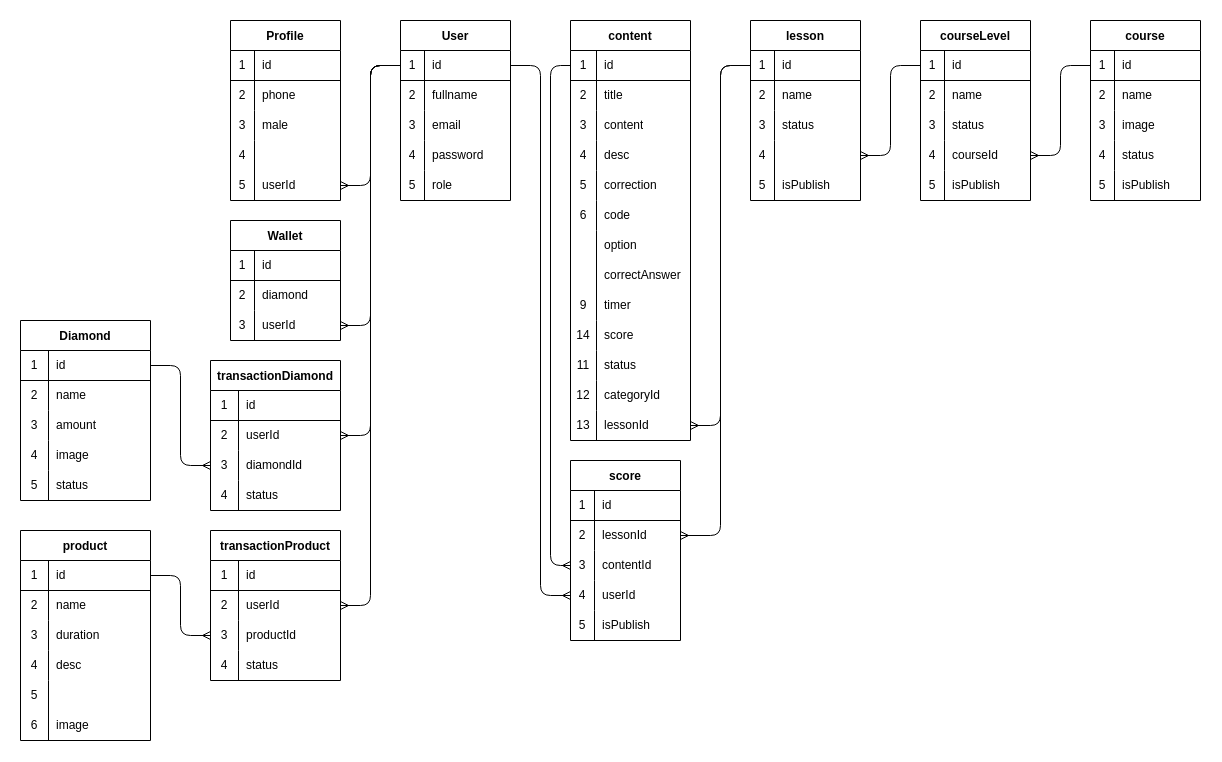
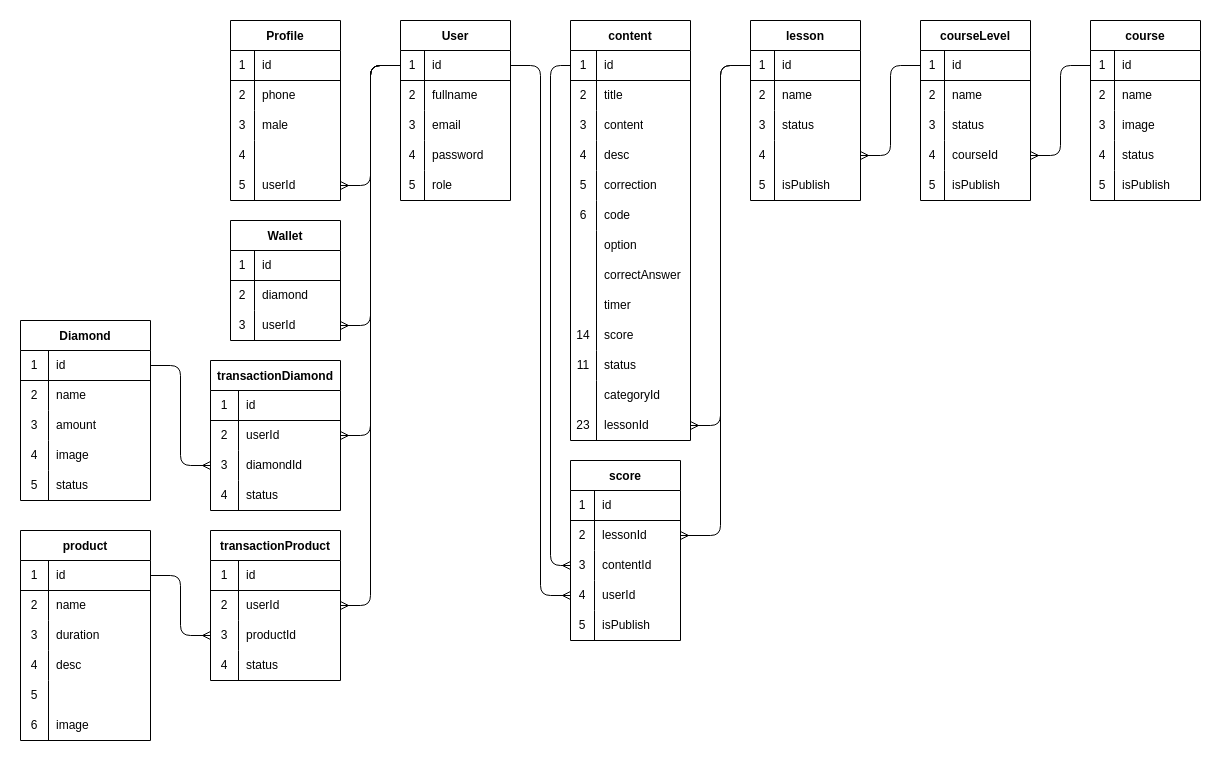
(584, 306) -> none
(584, 396) -> none
(584, 426) -> (584, 426)
